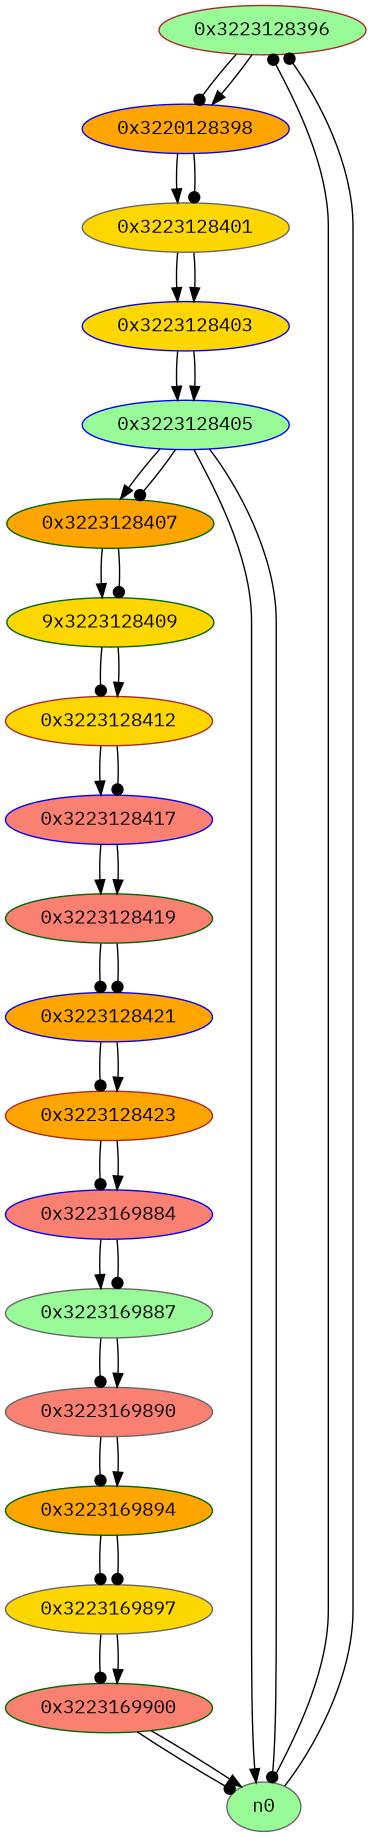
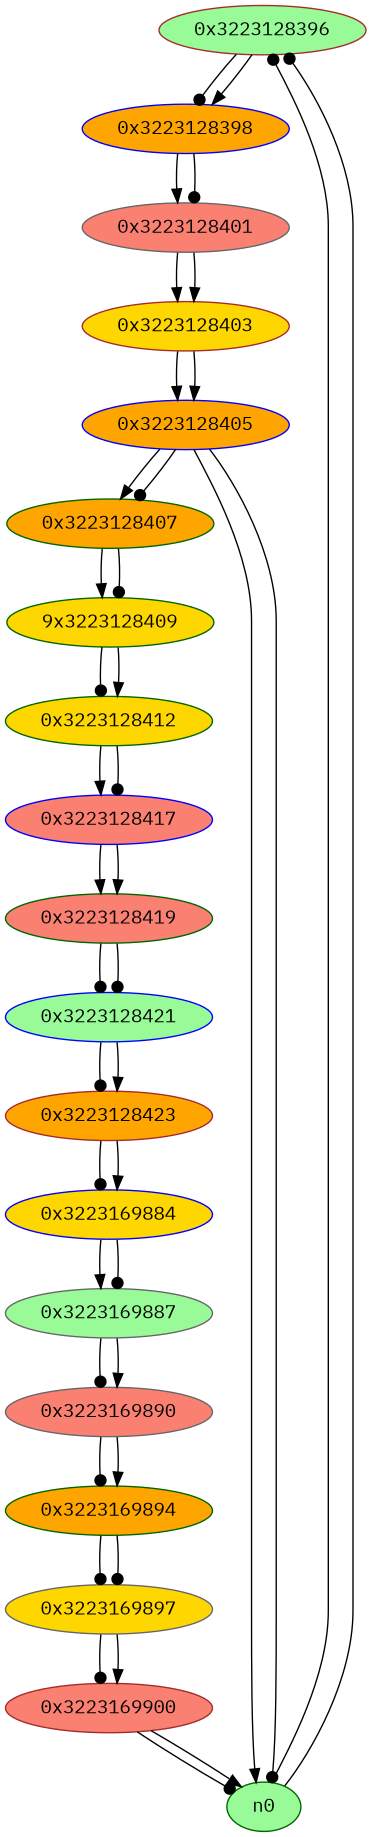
(186, 129) -> (186, 129)
(186, 228) -> (186, 228)
(186, 326) -> (186, 326)
(186, 425) -> (186, 425)
(109, 721) -> (109, 721)
(109, 1017) -> (109, 1017)
(109, 1215) -> (109, 1215)
(109, 1708) -> (109, 1708)
(264, 1807) -> (264, 1807)
